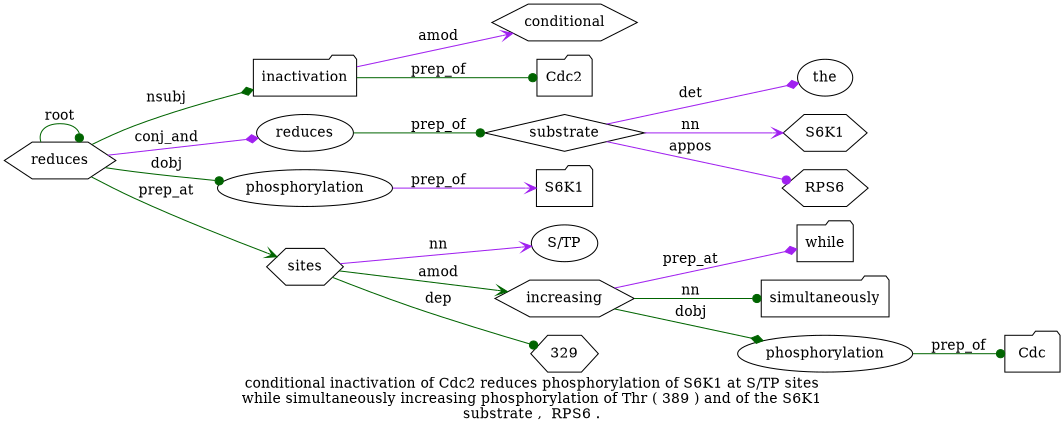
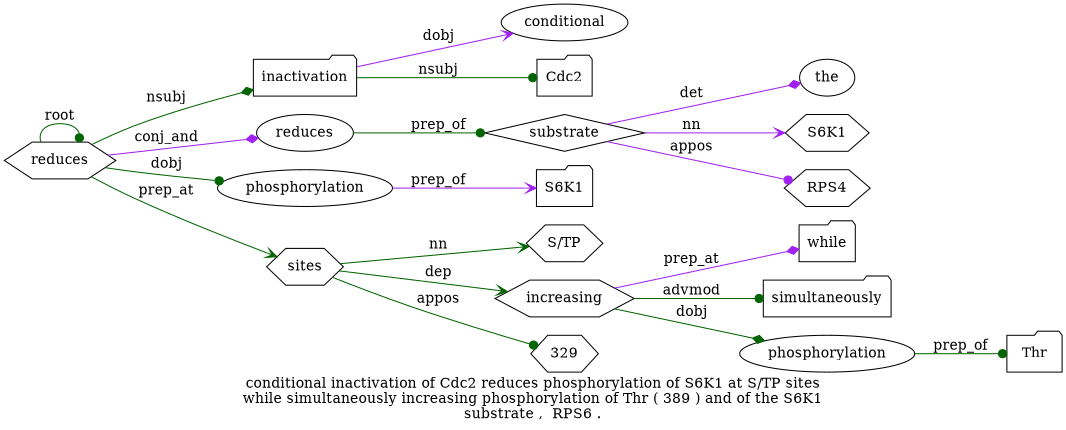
(565, 22) -> (565, 22)
(439, 36) -> (439, 36)
(439, 70) -> (439, 70)
(825, 188) -> (827, 188)
(565, 243) -> (565, 243)
(431, 255) -> (430, 256)
(439, 272) -> (439, 272)
(691, 291) -> (692, 291)
(439, 299) -> (439, 299)
(1032, 354) -> (1034, 354)
